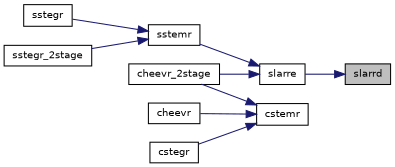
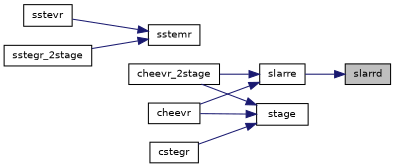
(48, 15) -> (48, 15)
(225, 53) -> (219, 97)
(282, 114) -> (282, 114)
